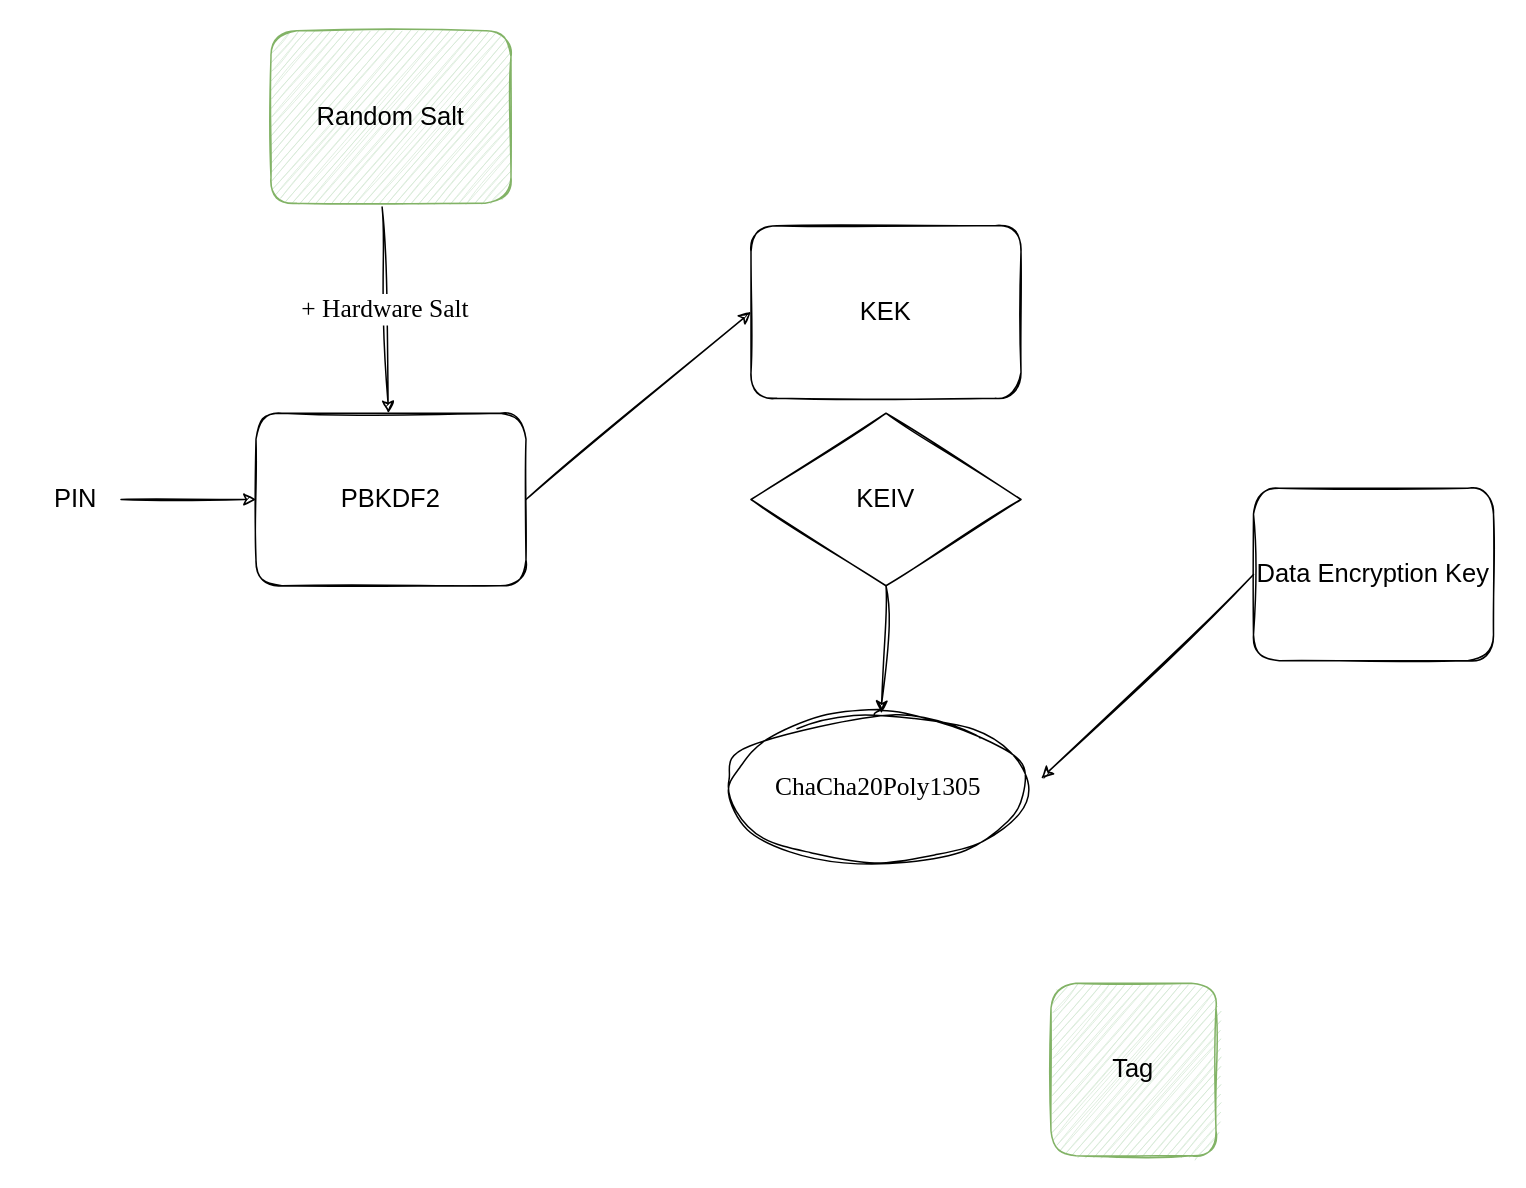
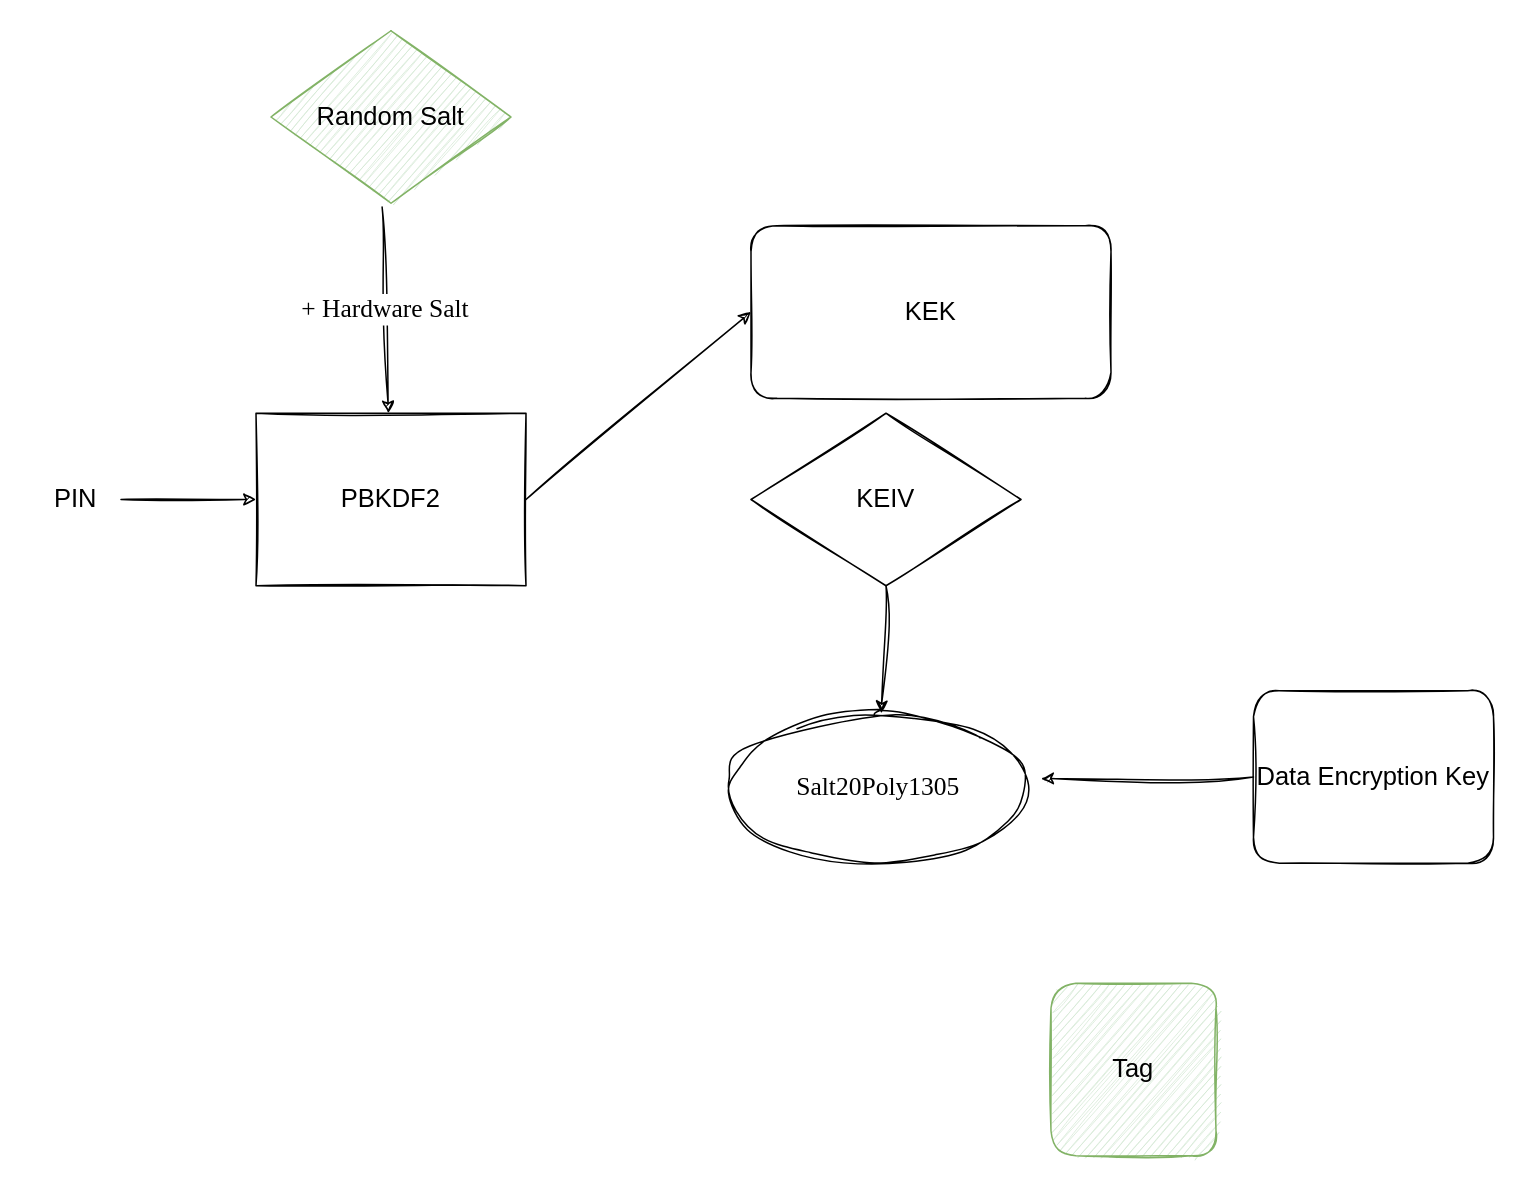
(391, 117) -> (391, 117)
(886, 312) -> (931, 312)
(391, 500) -> (391, 500)
(1373, 575) -> (1373, 777)
(878, 788) -> (878, 788)
